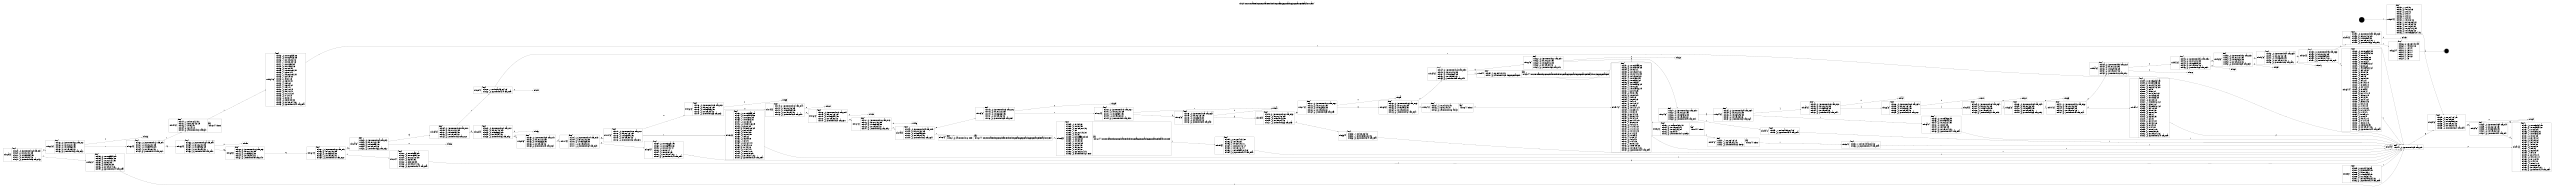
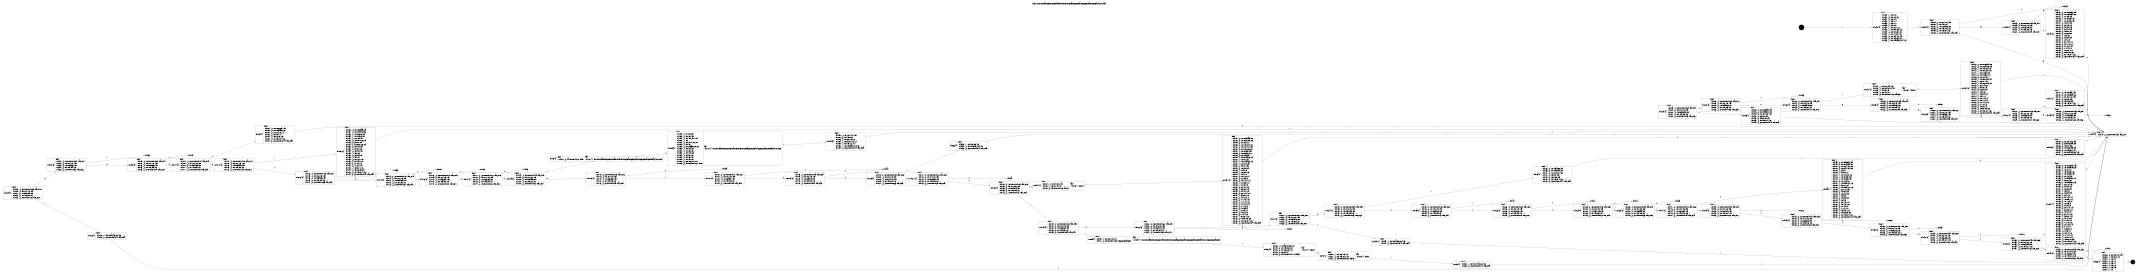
(522, 90) -> (177, 157)
(409, 138) -> none
(2467, 147) -> (2088, 92)
